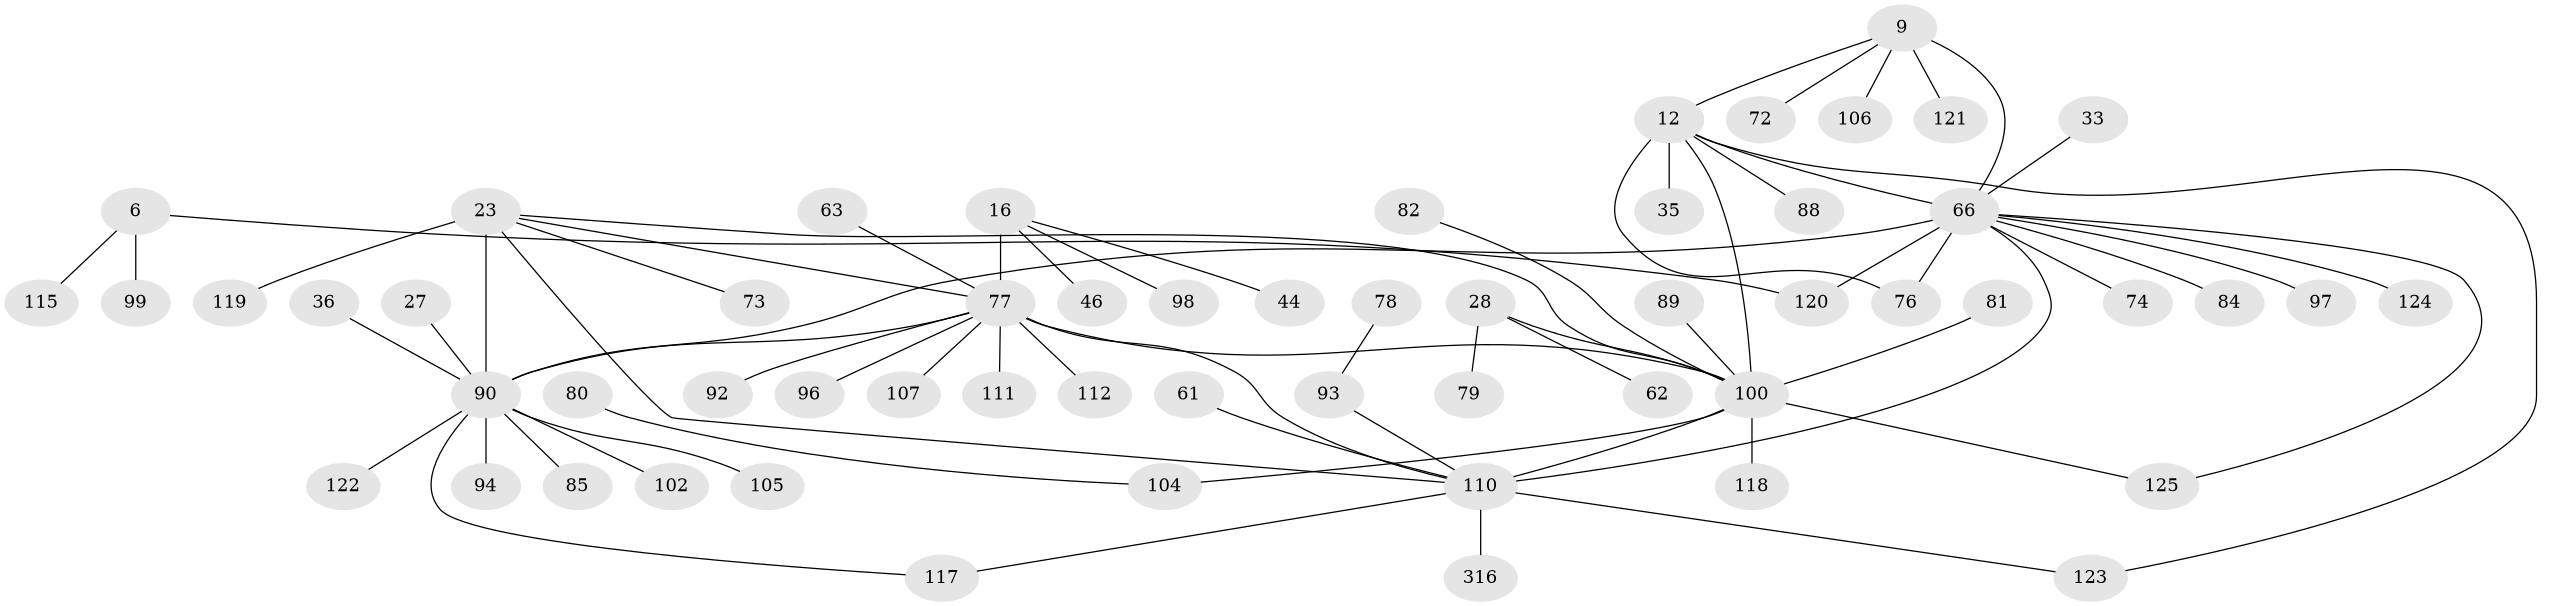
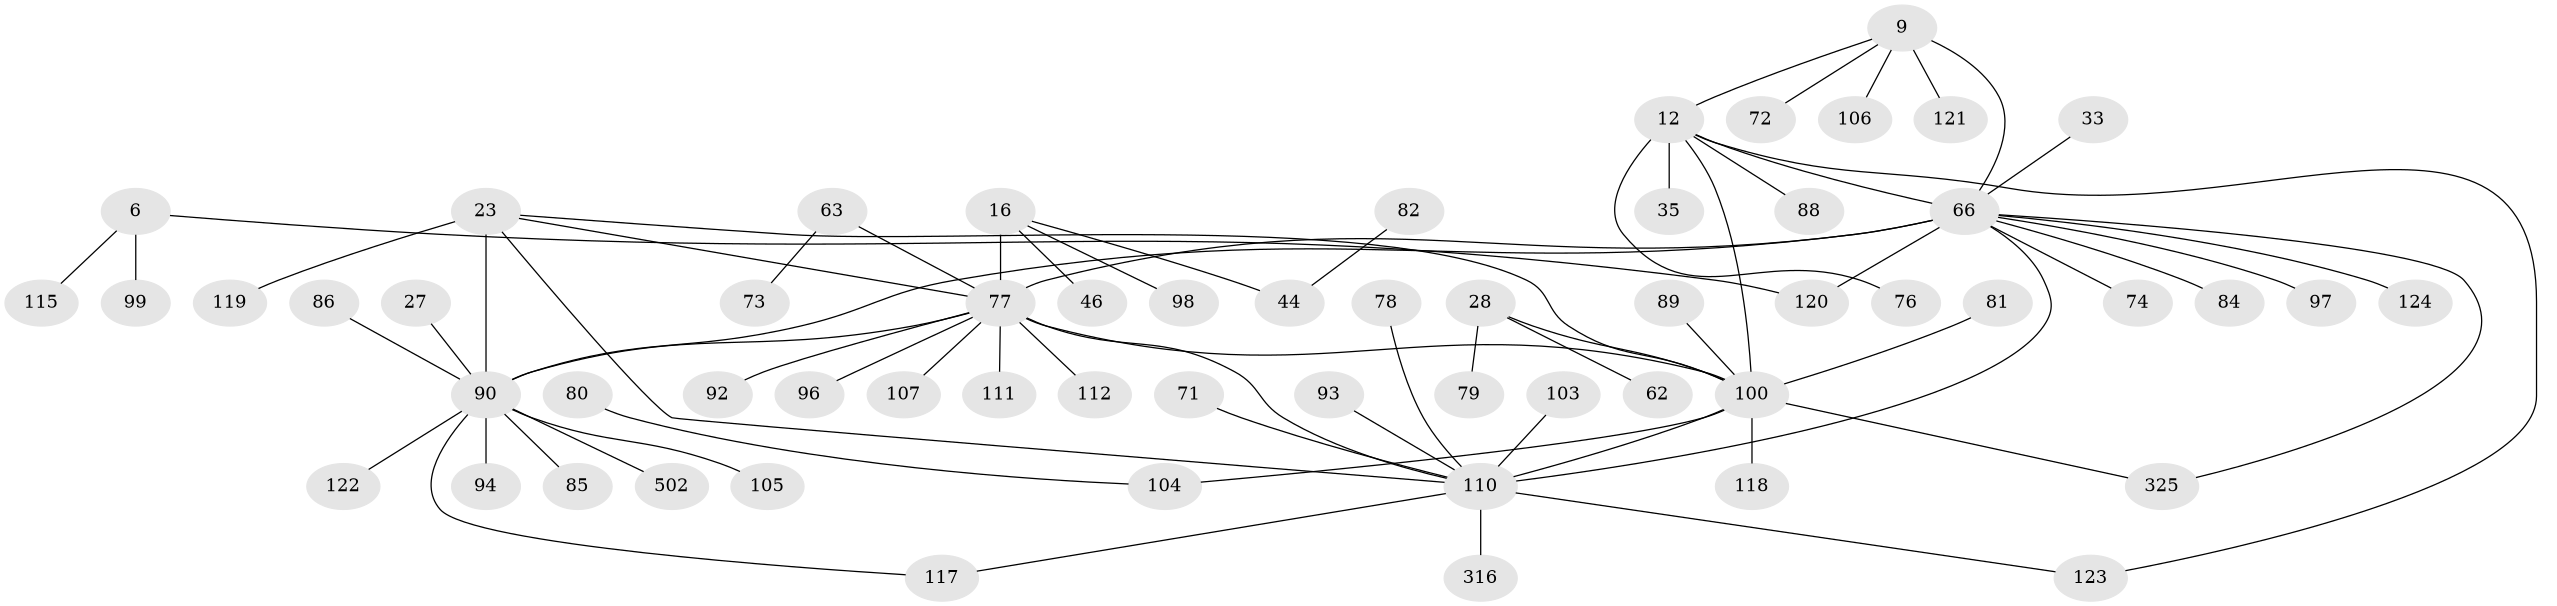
(620, 257) -> (794, 257)
(1935, 257) -> (1478, 242)
(1586, 293) -> (1349, 257)
(324, 303) -> (324, 303)
(1362, 343) -> (1415, 402)
(1189, 395) -> (1189, 395)
none -> (1563, 395)
(672, 487) -> (672, 487)
(2162, 487) -> (2162, 487)
